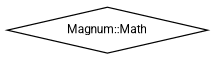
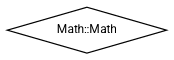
(107, 30) -> (87, 30)
